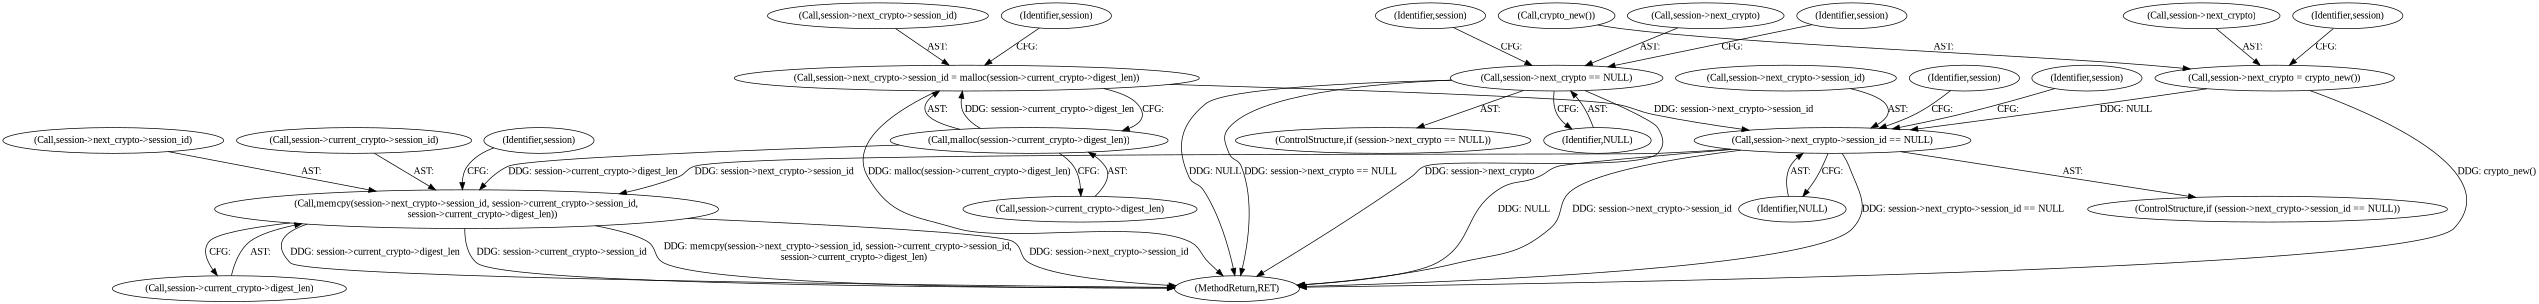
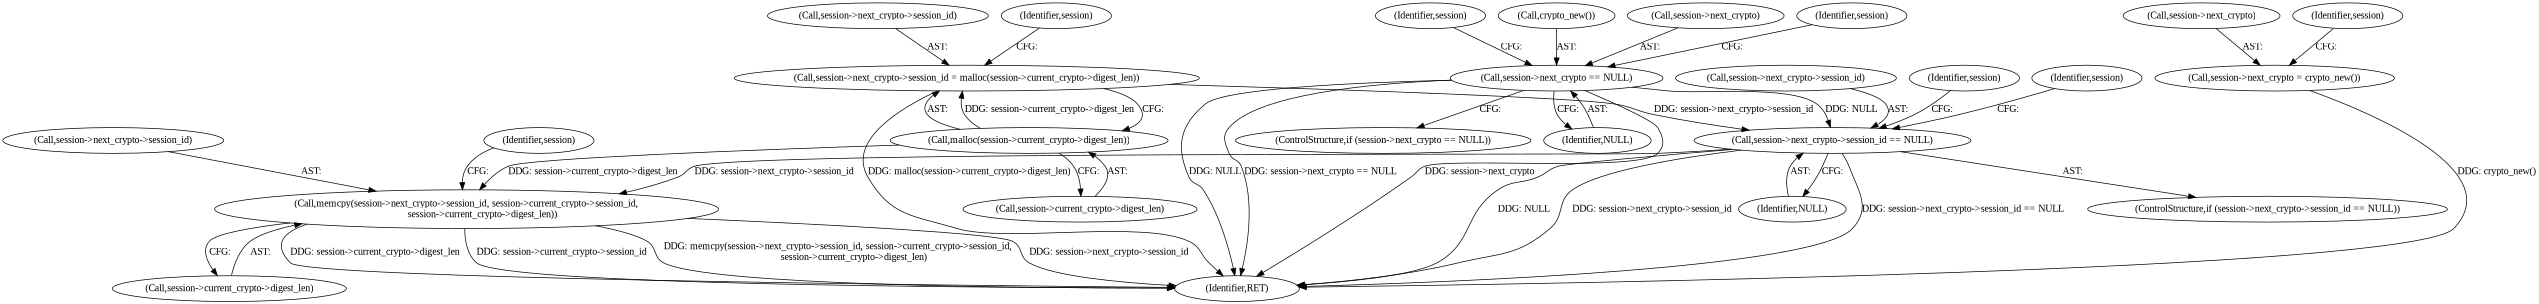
(1890, 49) -> (1557, 43)
(1492, 109) -> (1492, 109)
(2062, 109) -> (1736, 91)
(354, 140) -> none
(1237, 289) -> (1237, 289)
